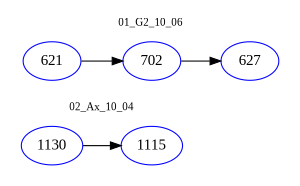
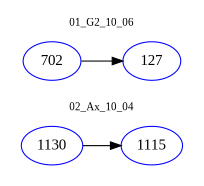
(52, 61) -> none
(250, 61) -> (152, 61)
